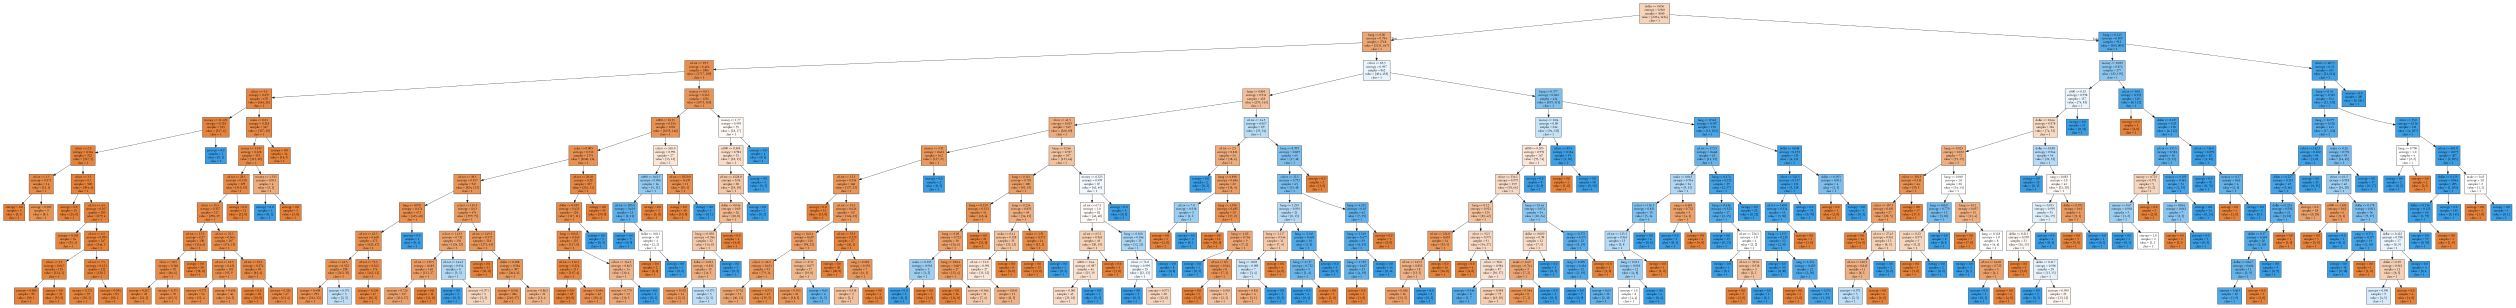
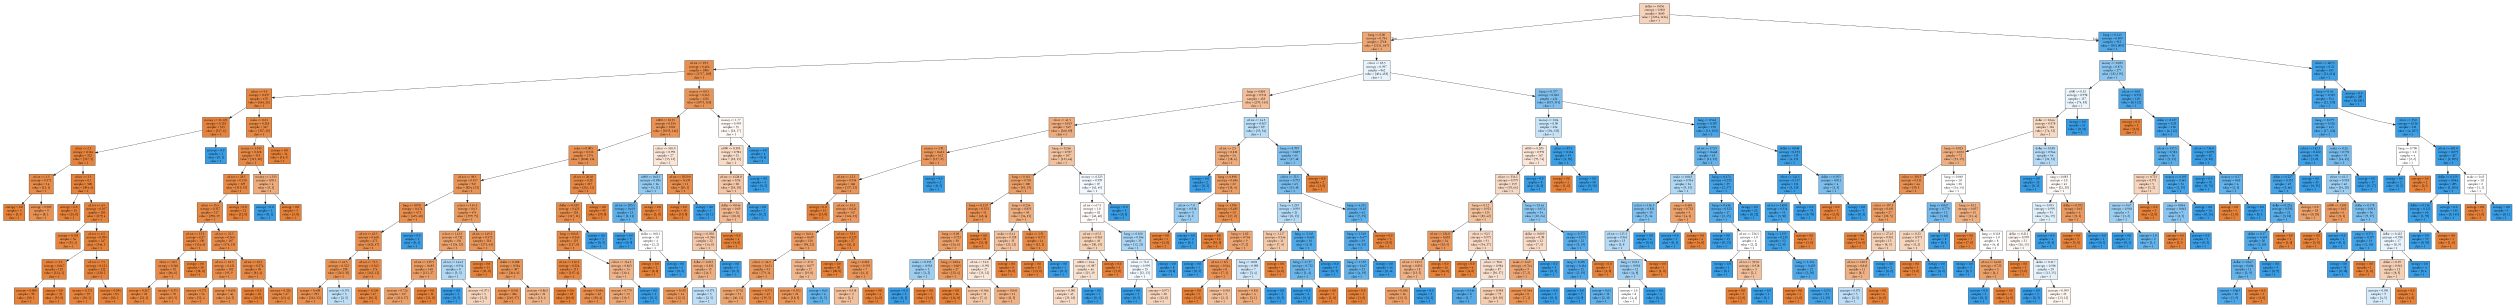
(1911, 212) -> none
(2148, 241) -> (2148, 241)
(1777, 269) -> none
